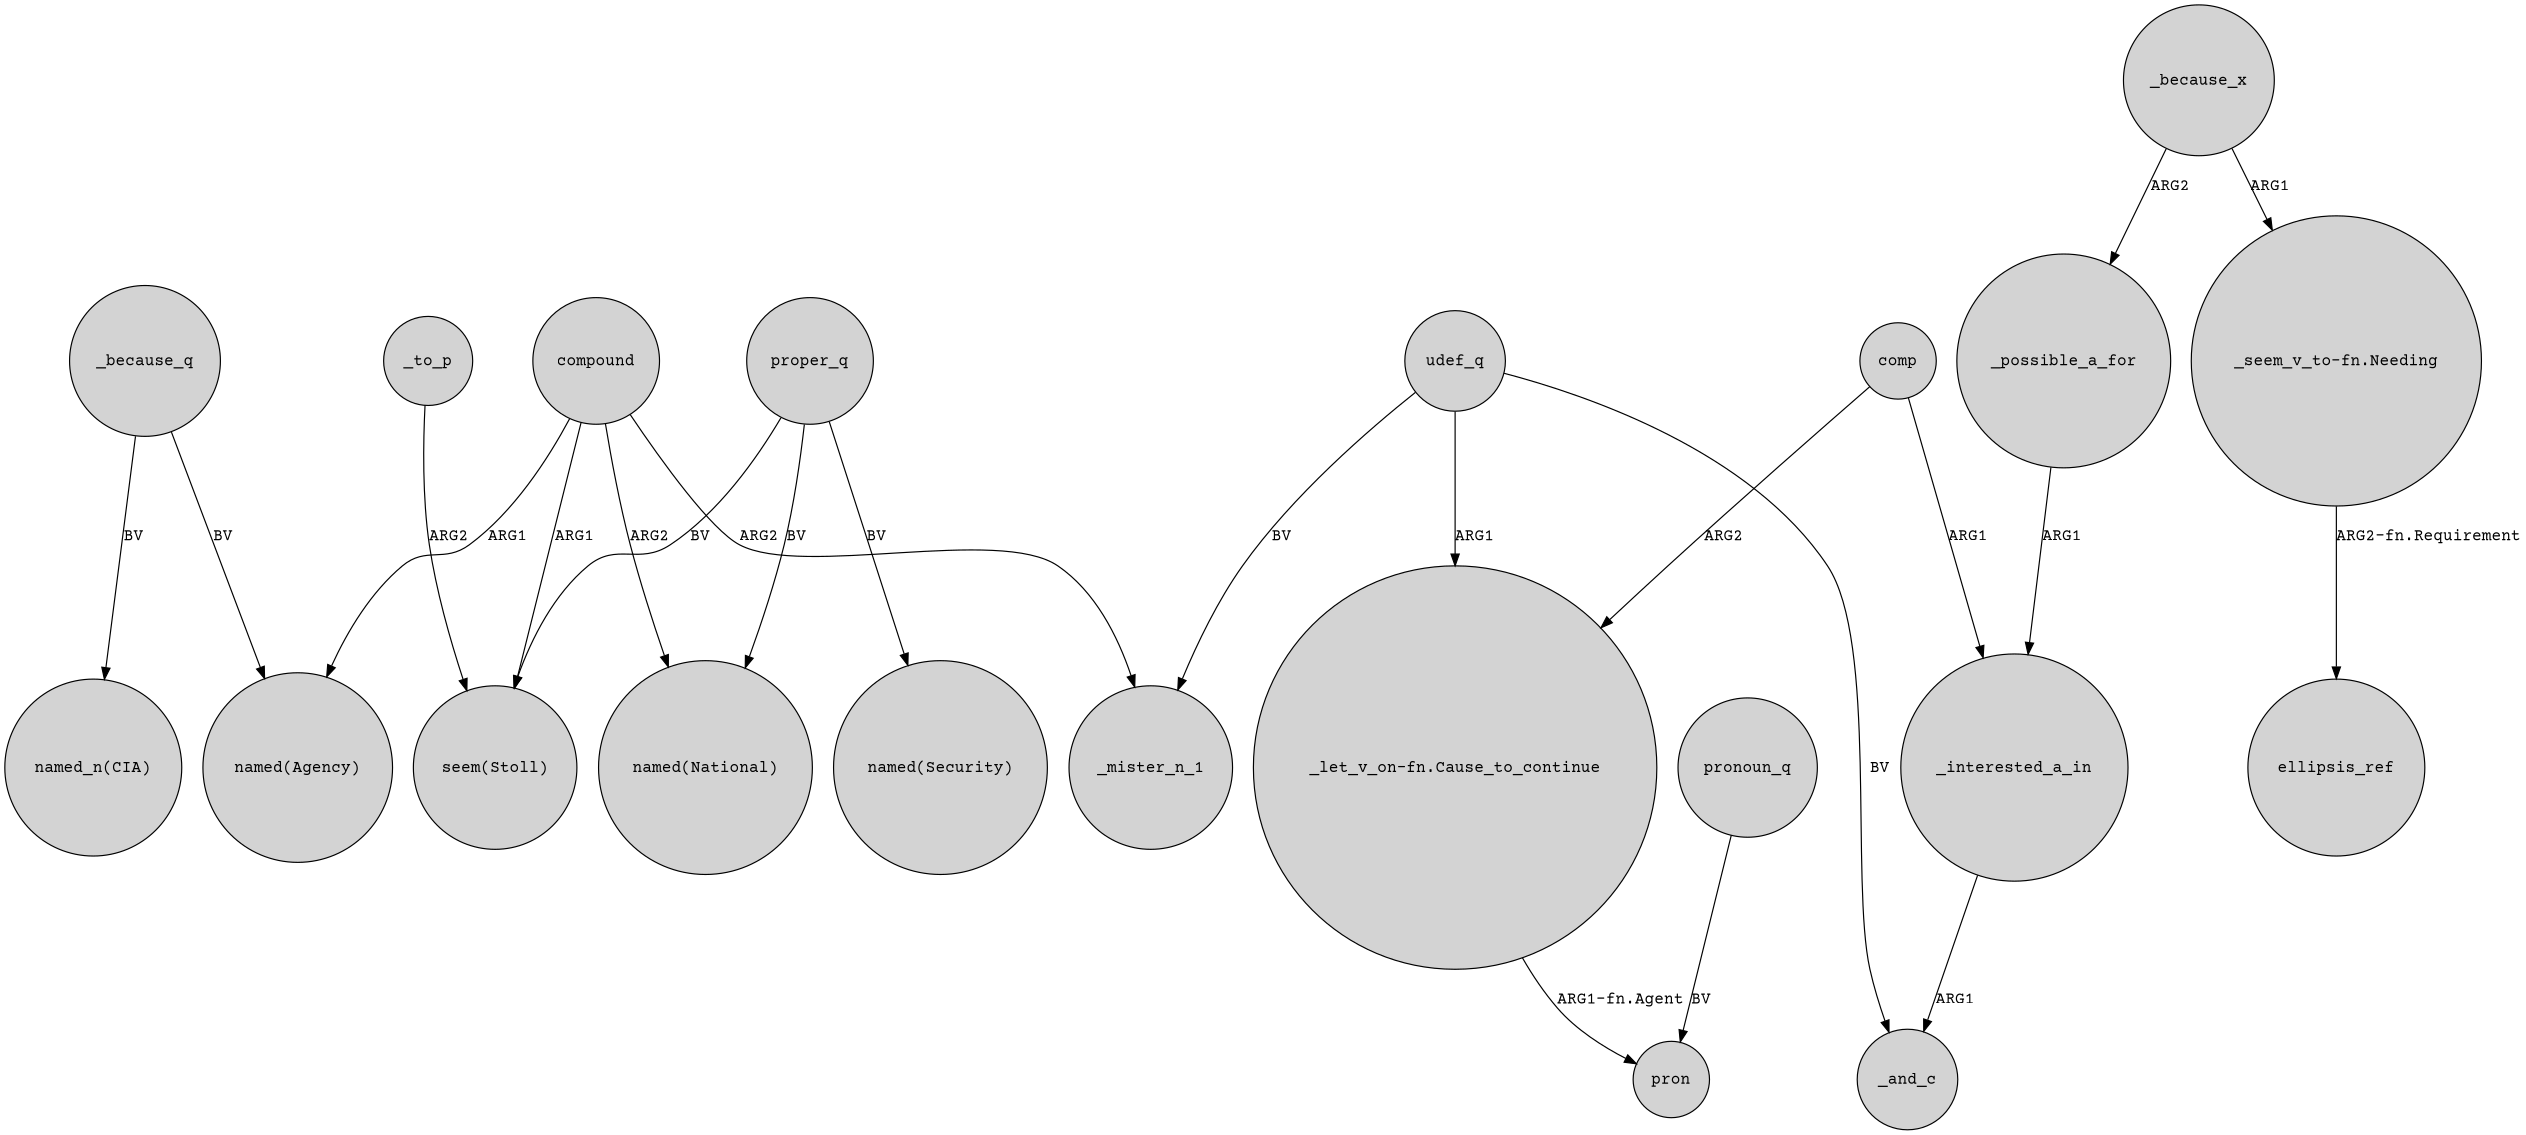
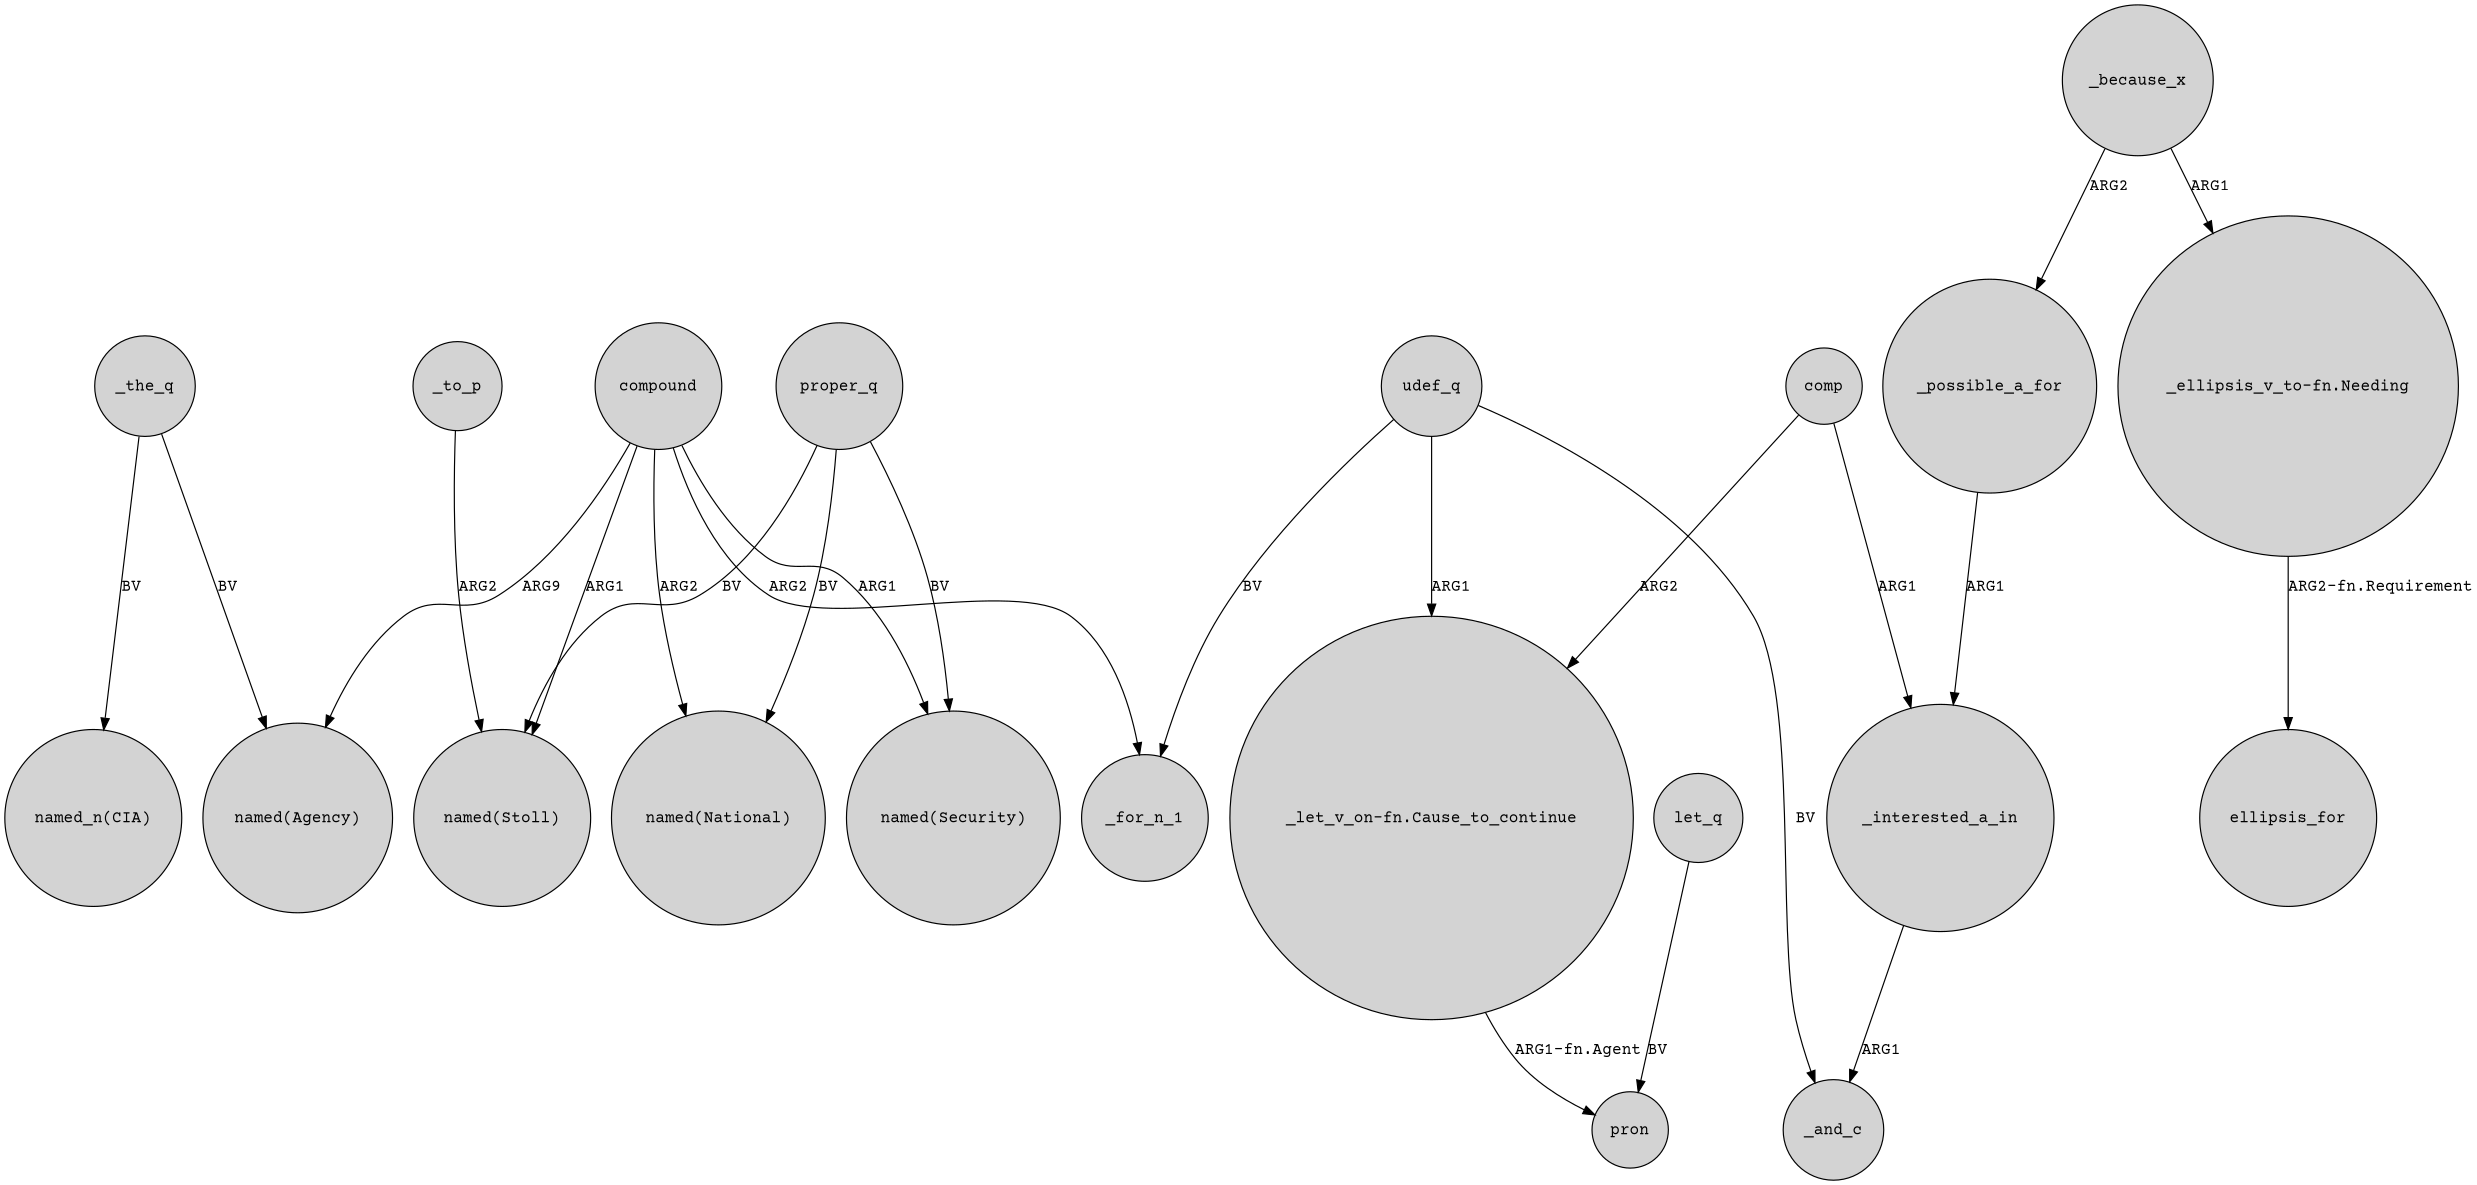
(145, 361) -> (145, 386)
(2336, 361) -> (2288, 386)
(508, 536) -> (542, 586)
none -> (810, 566)
(495, 768) -> (502, 818)
(1151, 768) -> (1145, 818)
(1748, 768) -> (1698, 818)
(2336, 768) -> (2288, 818)
